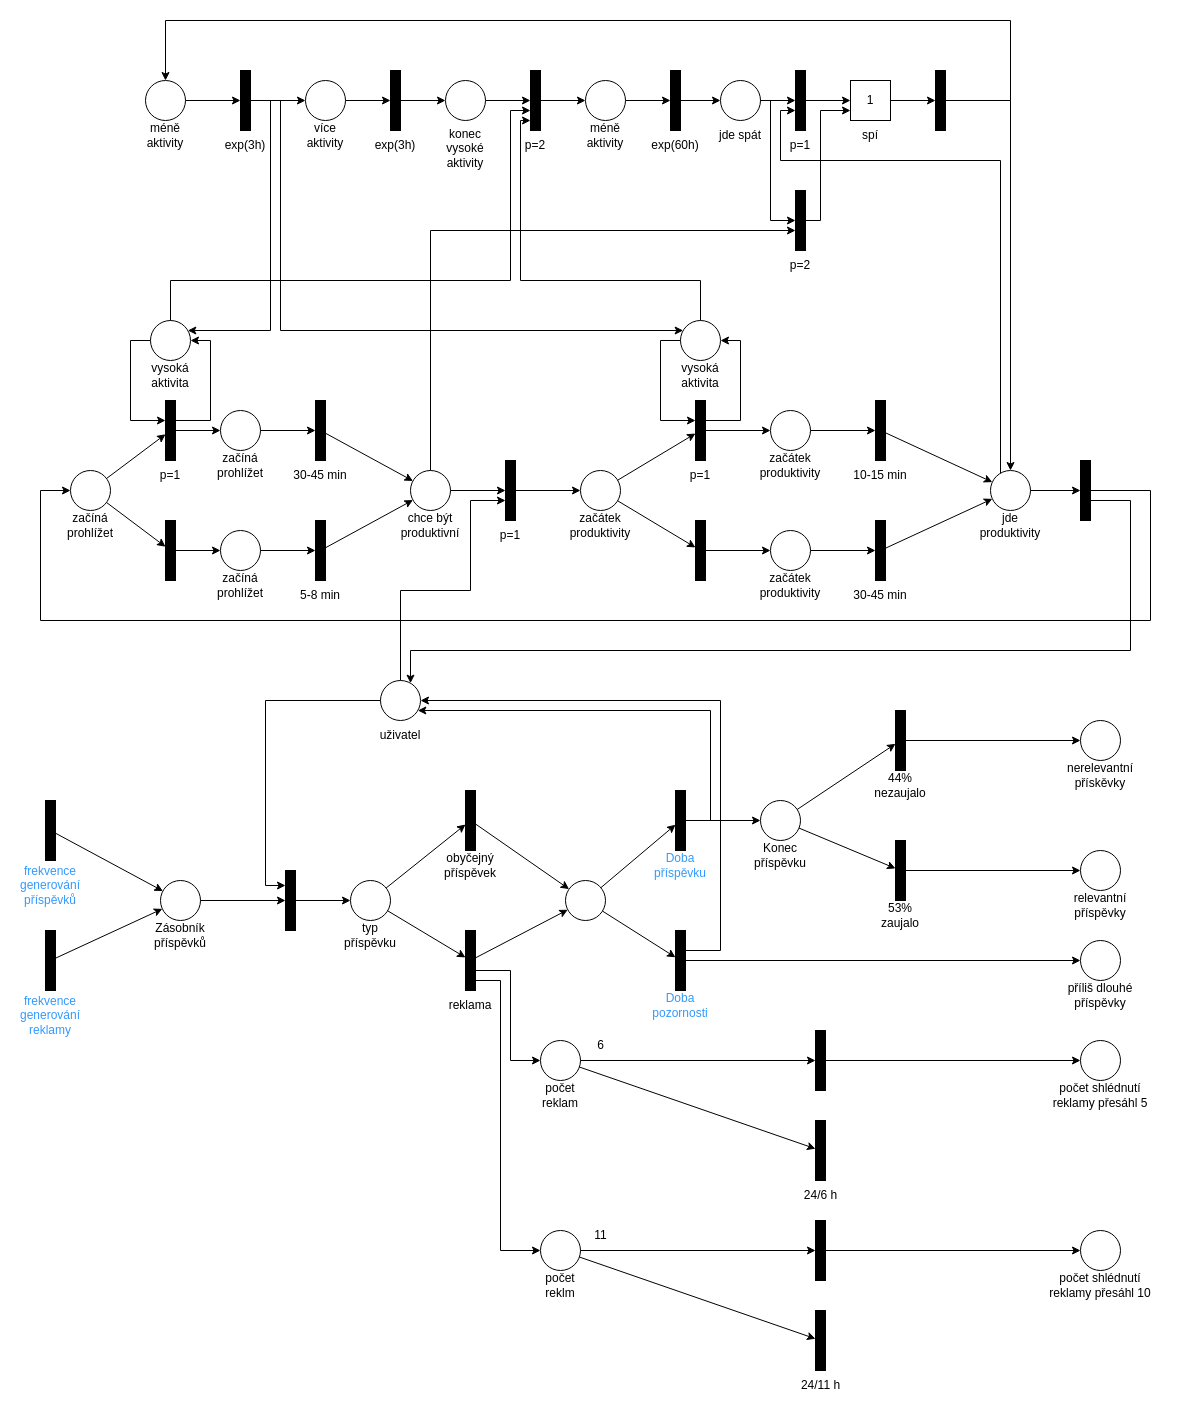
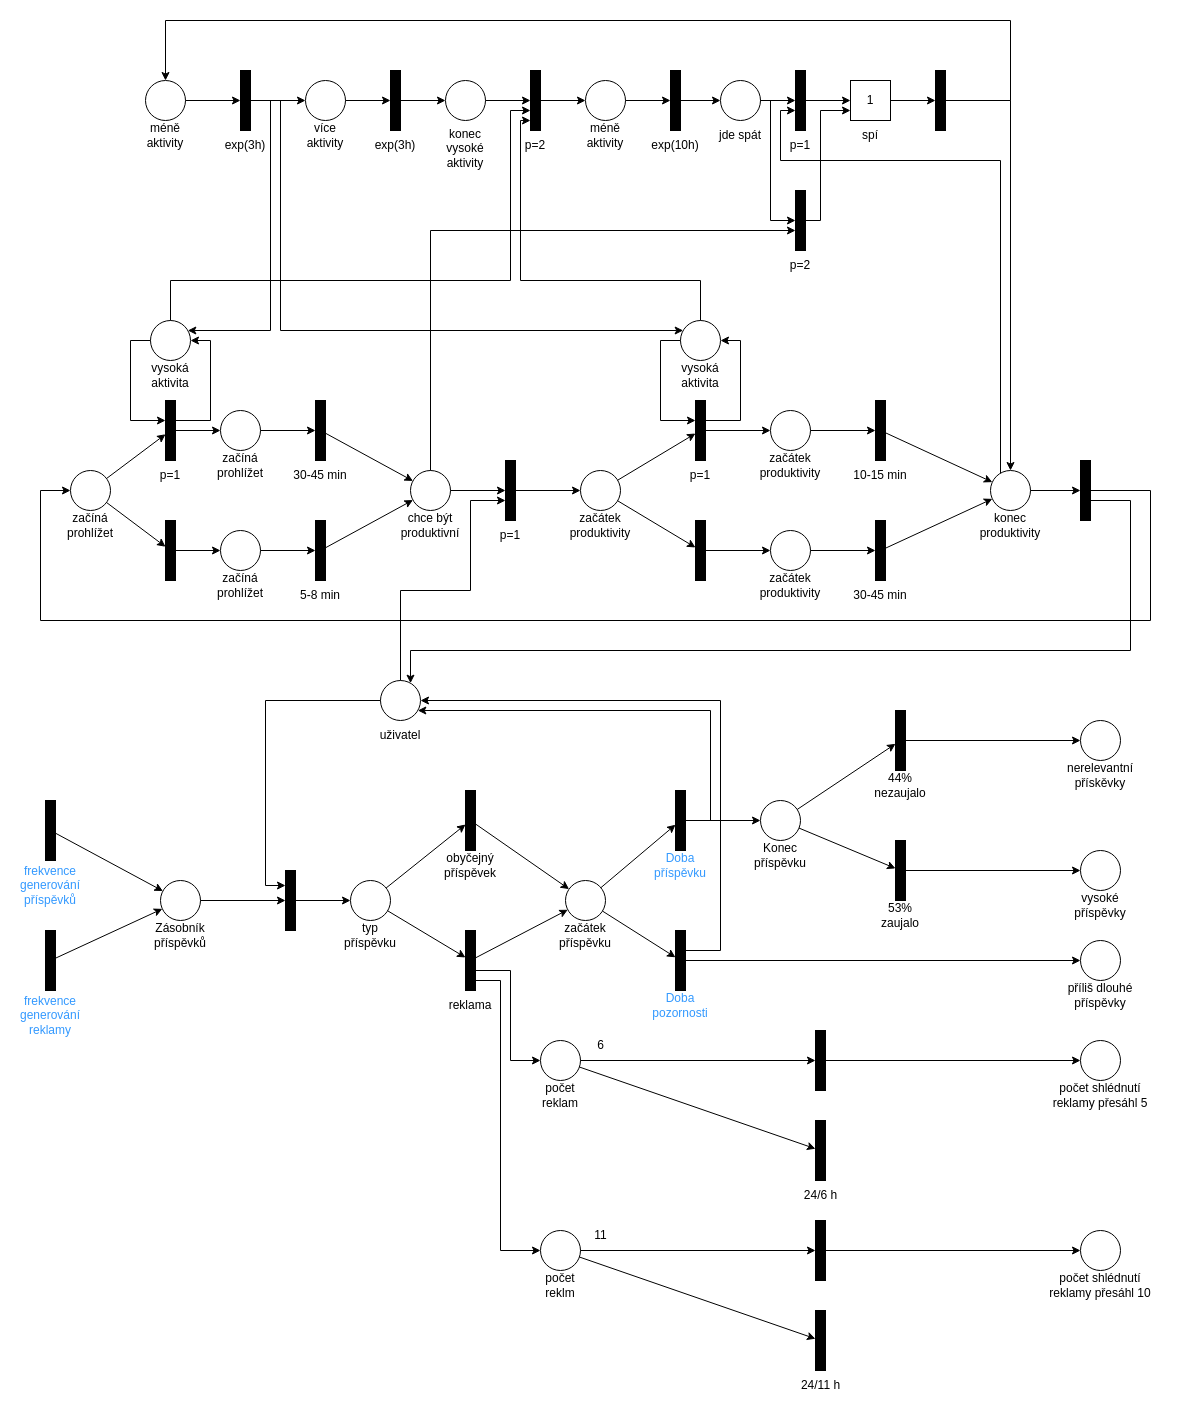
(676, 146) -> (676, 146)
(1011, 526) -> (1011, 526)
(1101, 906) -> (1101, 906)
none -> (586, 936)
